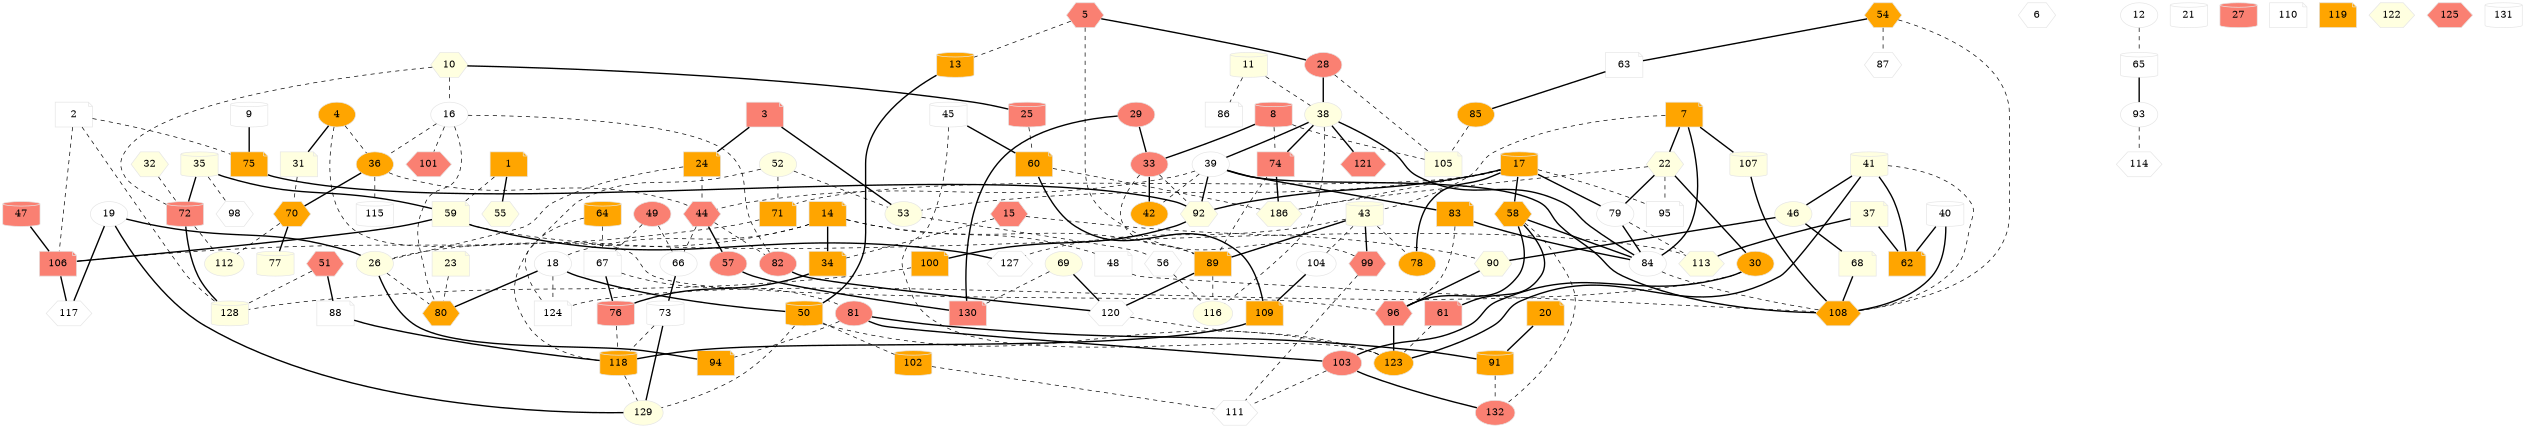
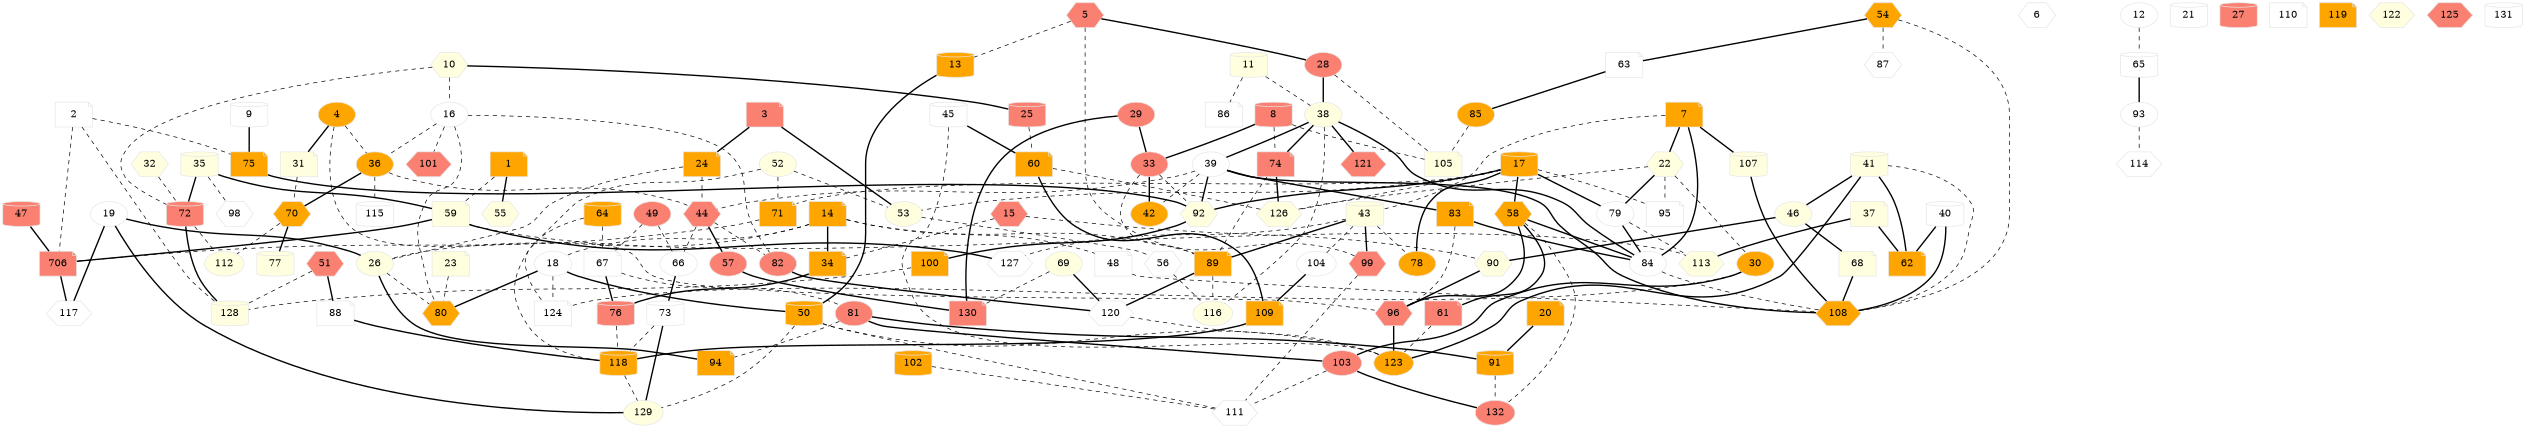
(1279, 214) -> (1279, 214)
(1710, 214) -> (1710, 214)
(58, 264) -> (58, 264)
(859, 339) -> (1019, 367)
